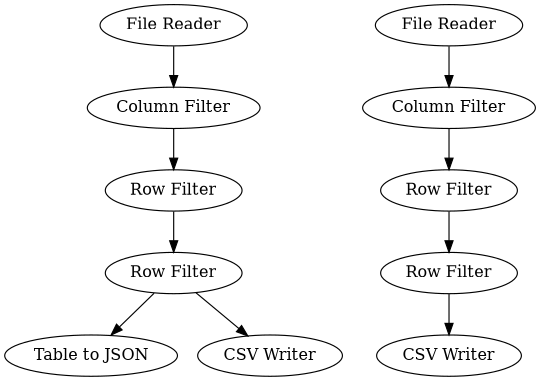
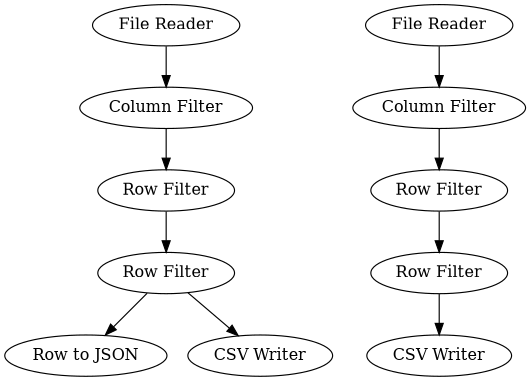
(91, 356) -> (86, 356)
